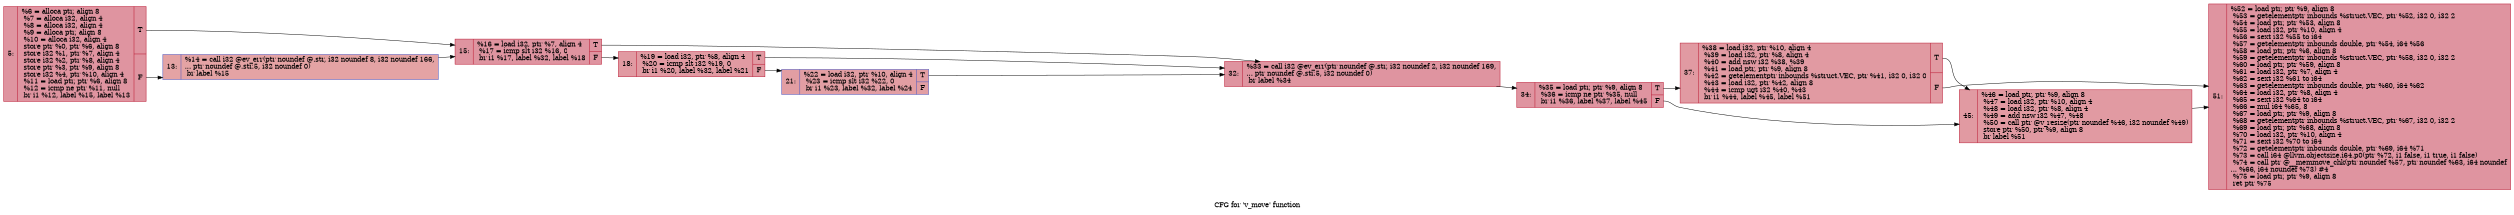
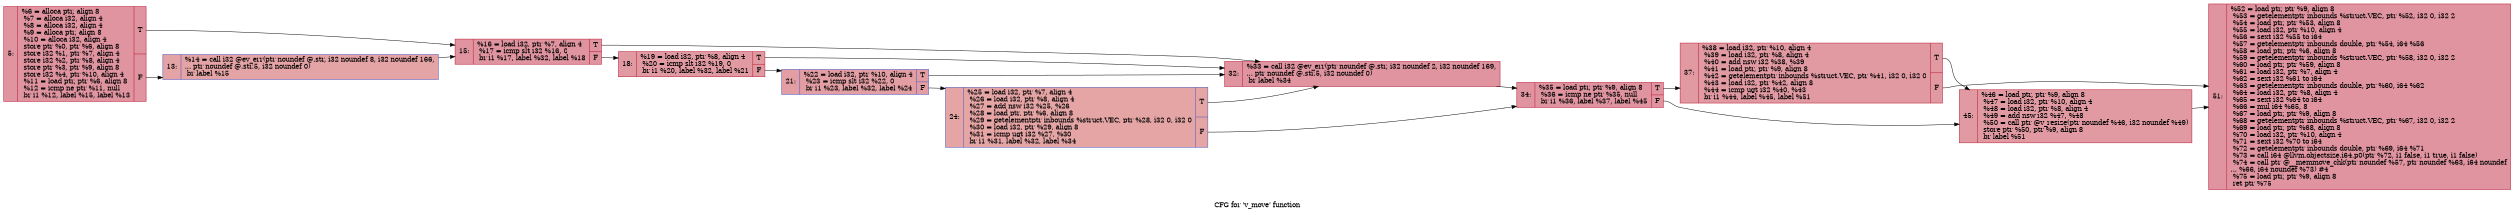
none -> (1077, 117)
